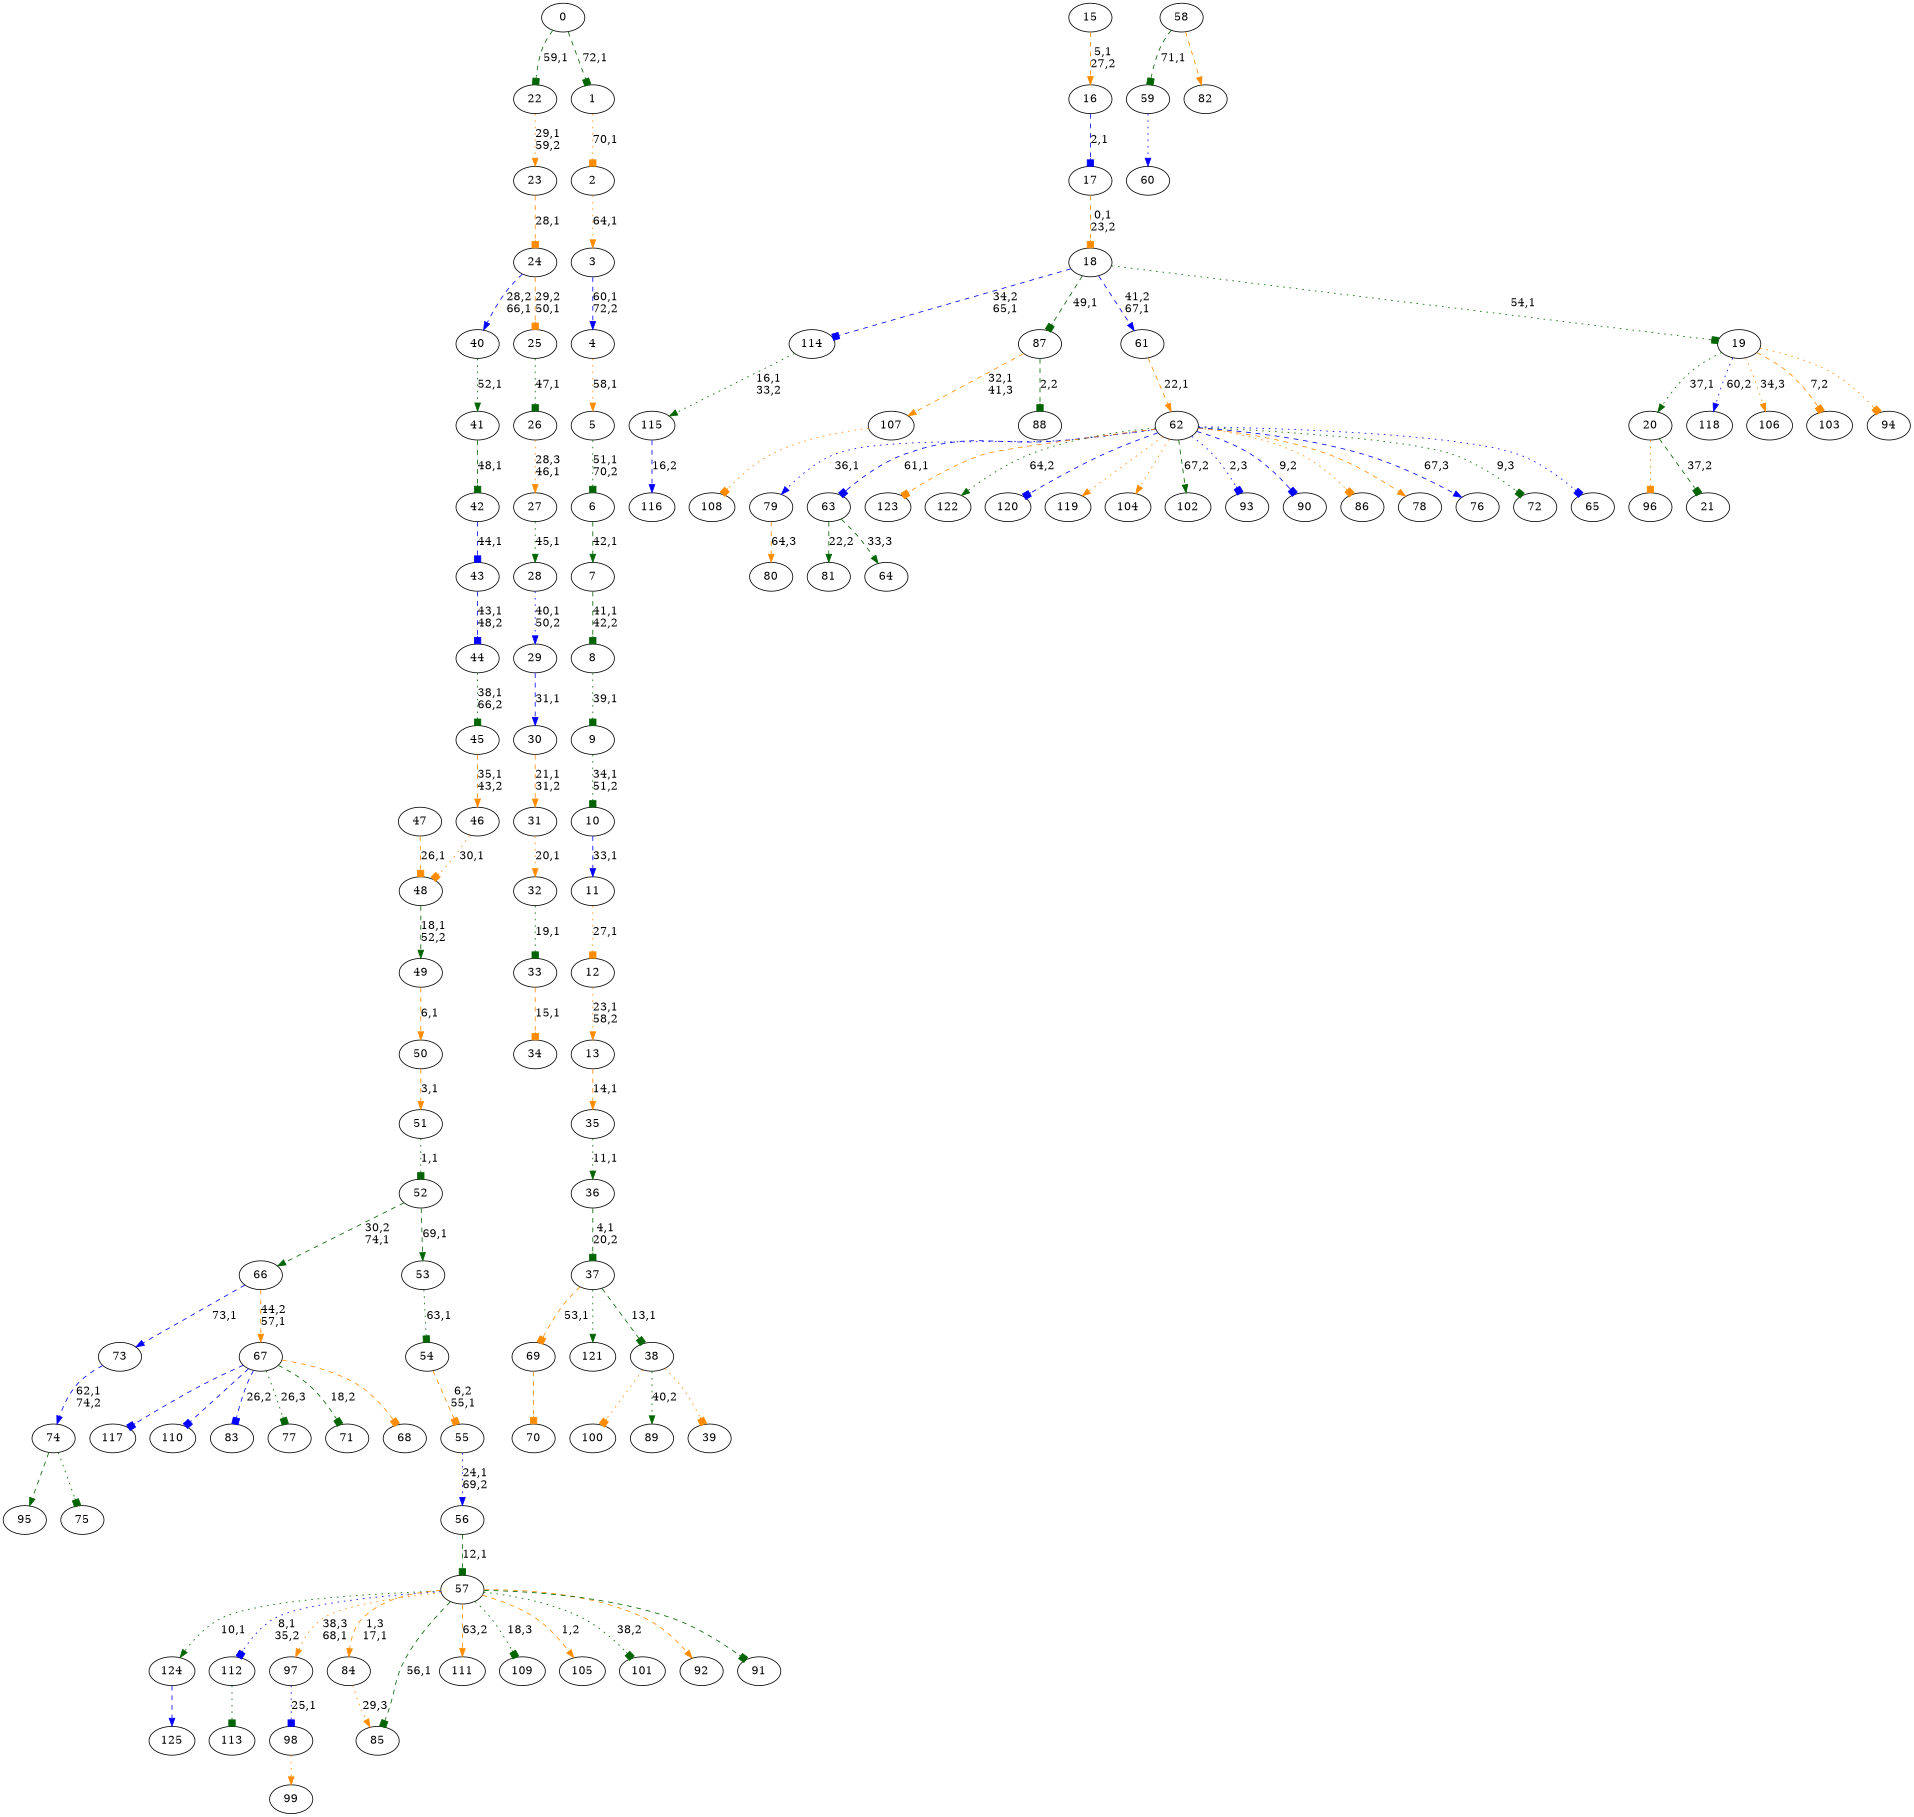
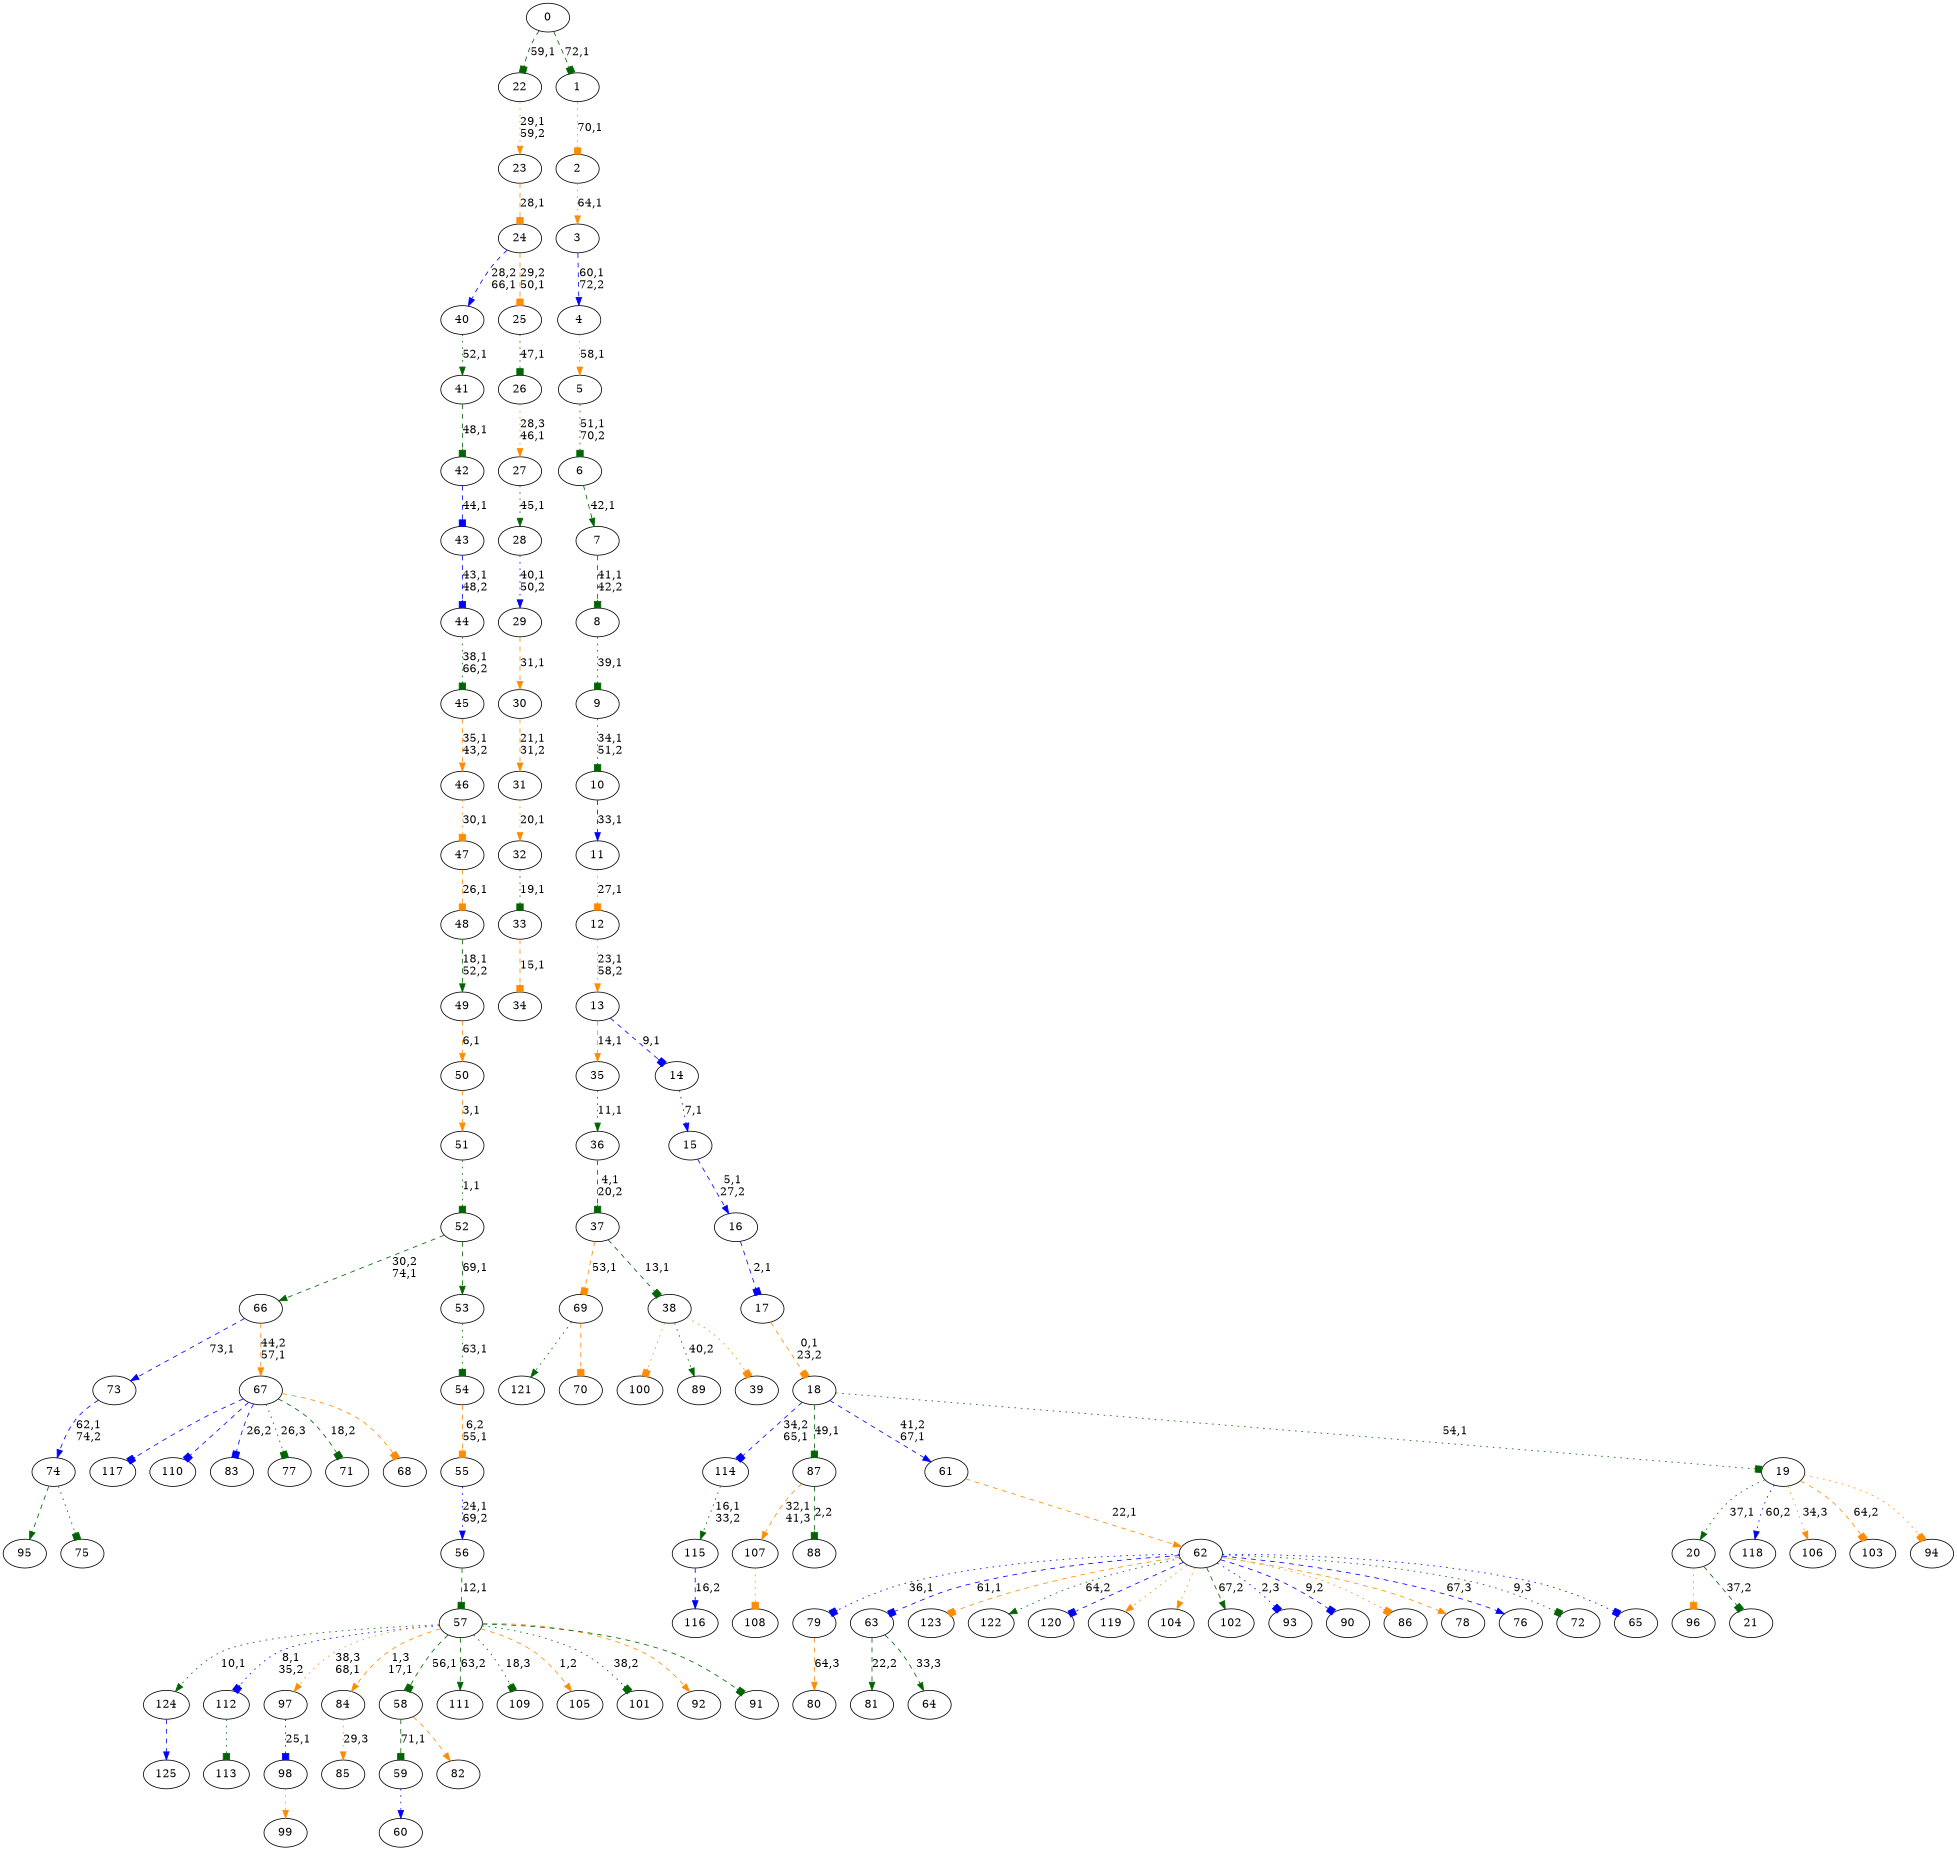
(1090, 54) -> (711, 1183)
(1820, 385) -> (1866, 1513)
(918, 443) -> (1005, 1565)
(535, 695) -> (520, 659)
(455, 855) -> (462, 816)
none -> (677, 1076)
(593, 1312) -> (554, 1346)
(462, 1626) -> (460, 1660)
(408, 1655) -> (428, 1658)
